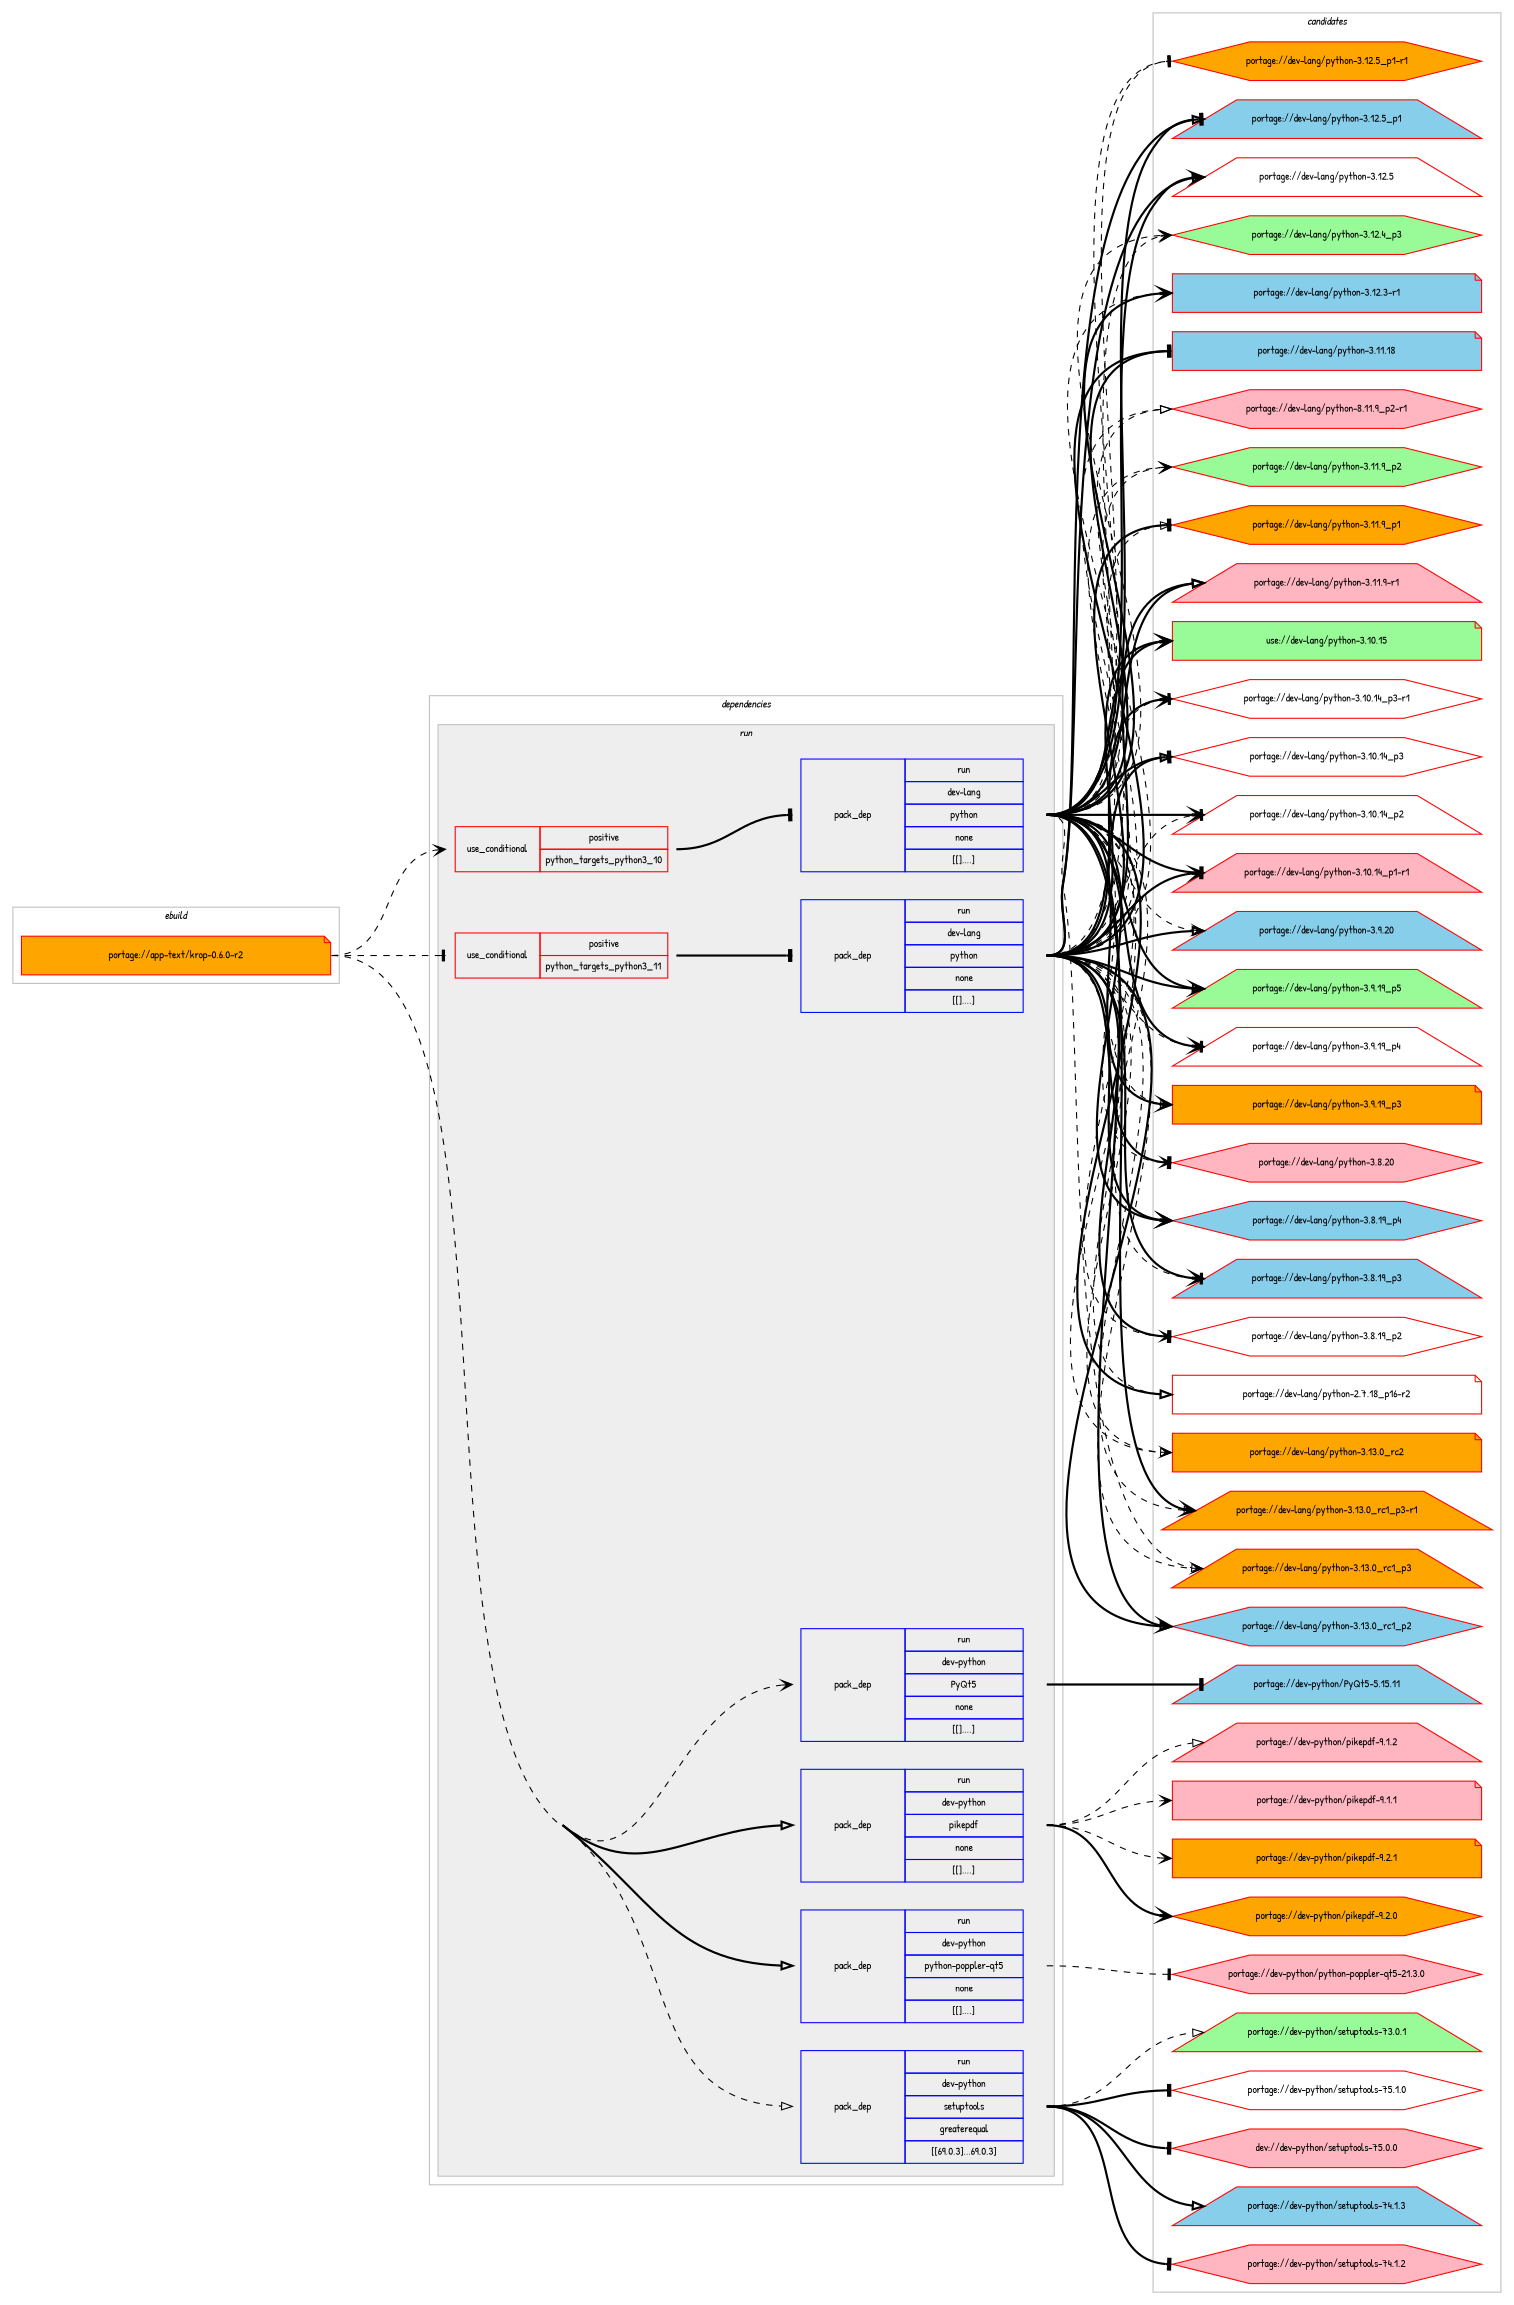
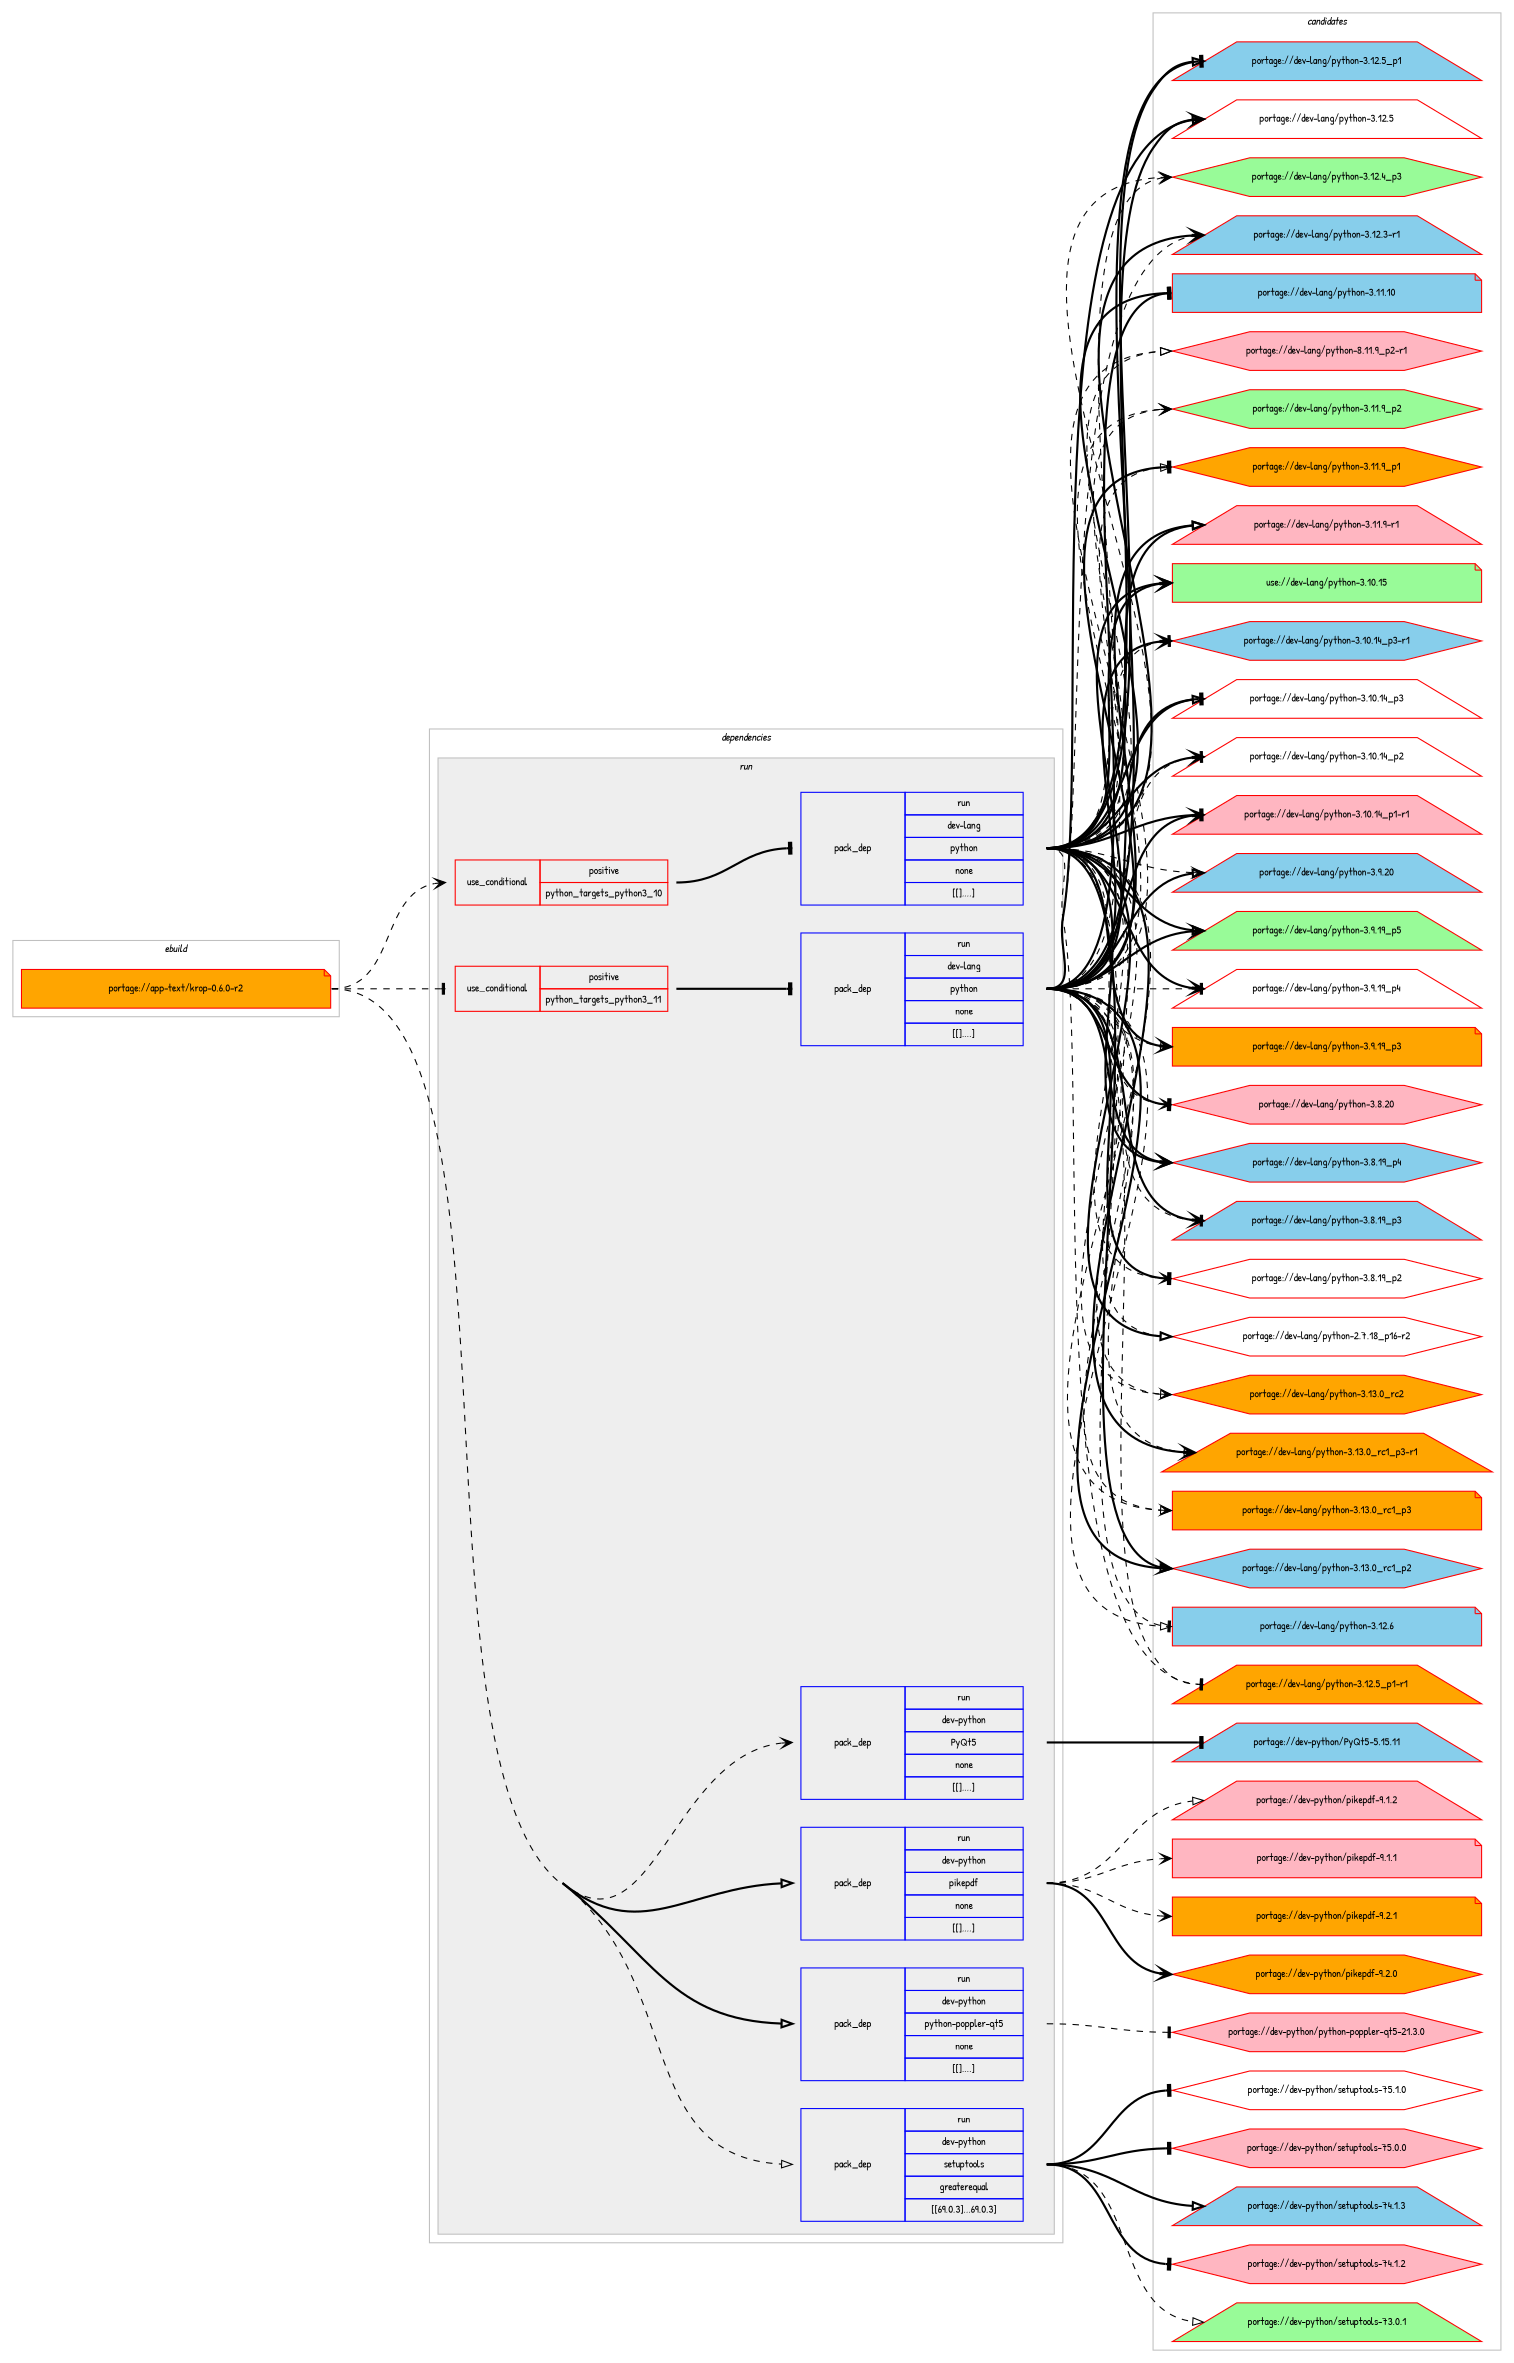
(1327, 61) -> (1327, 1684)
(1327, 293) -> (1327, 235)
(1327, 351) -> (1327, 293)
(1327, 699) -> (1327, 641)
(1327, 757) -> (1327, 699)
(1327, 1395) -> (1327, 1337)
(1327, 1453) -> (1327, 1395)
(1327, 1569) -> (1327, 1511)
none -> (1327, 1627)
(1327, 2148) -> (1327, 2148)
